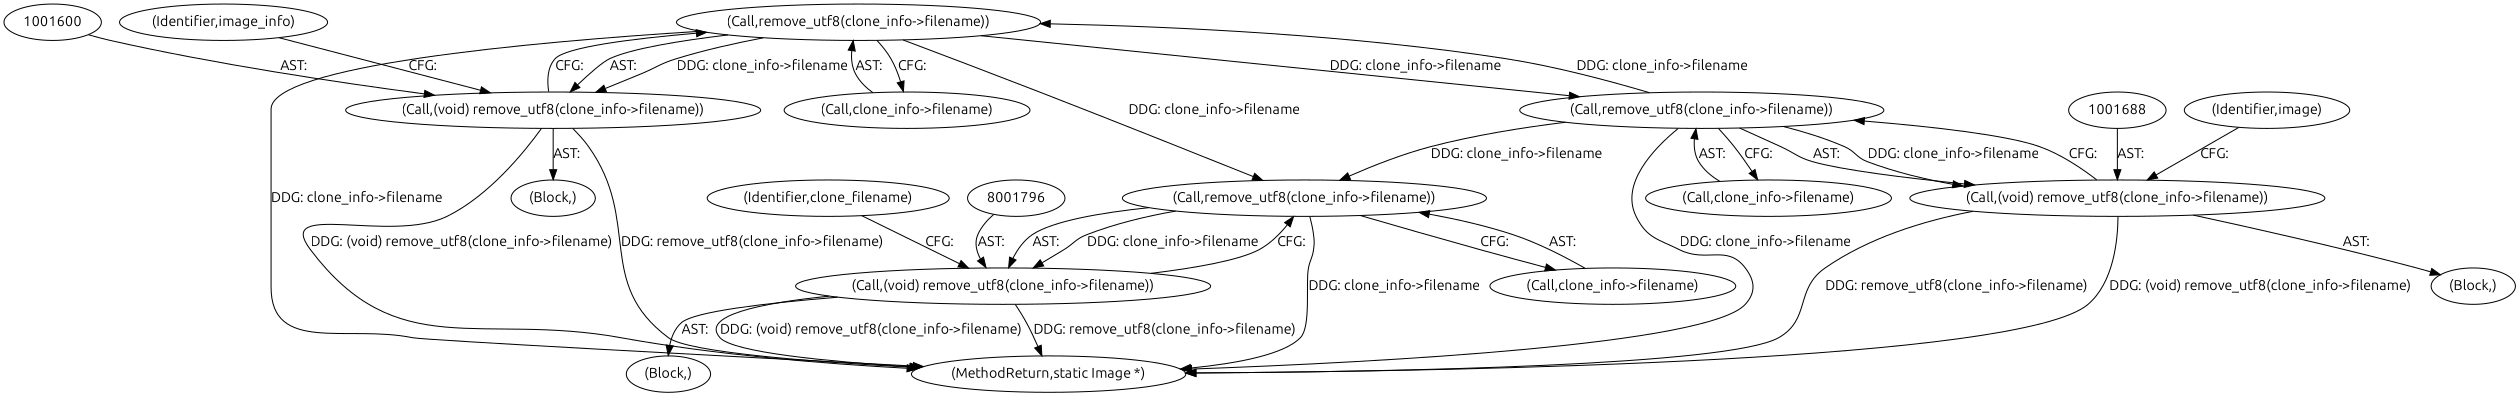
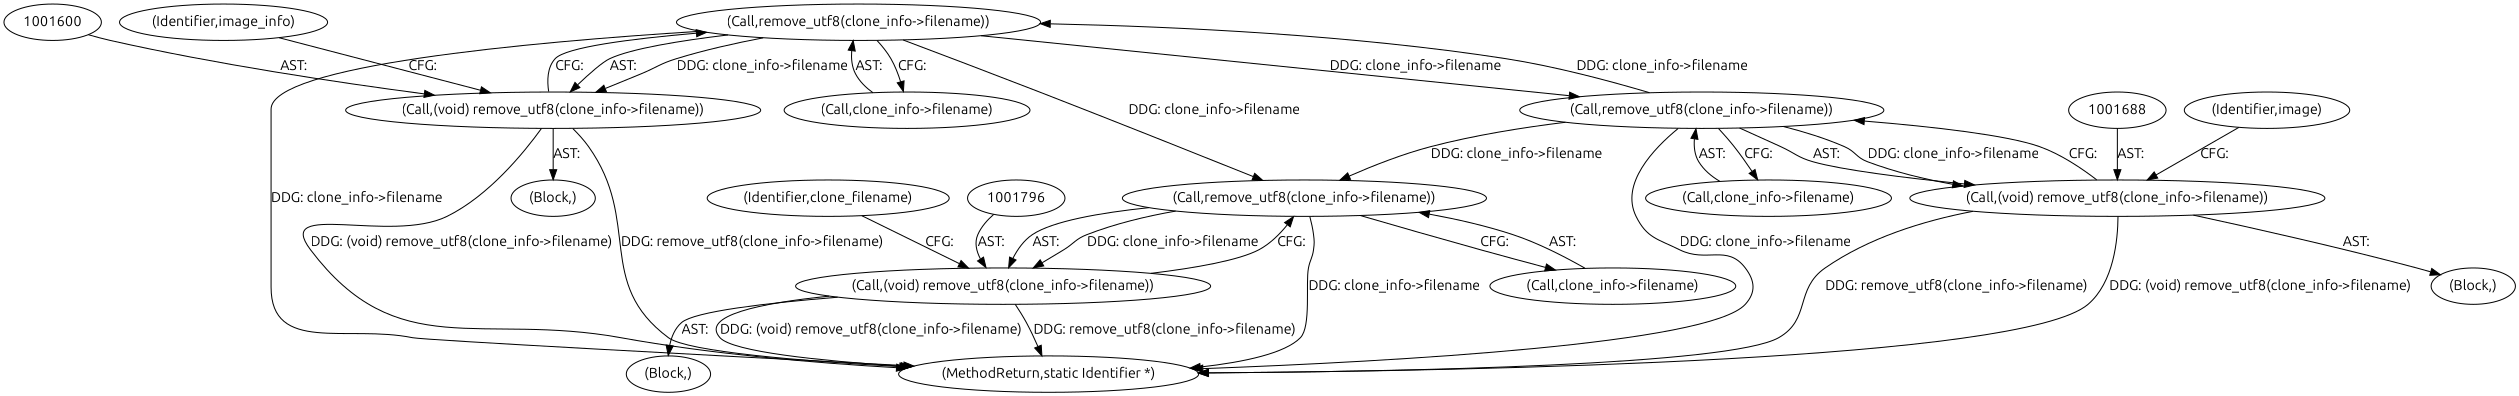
(1016, 198) -> (1016, 198)
(1049, 374) -> (1049, 374)
